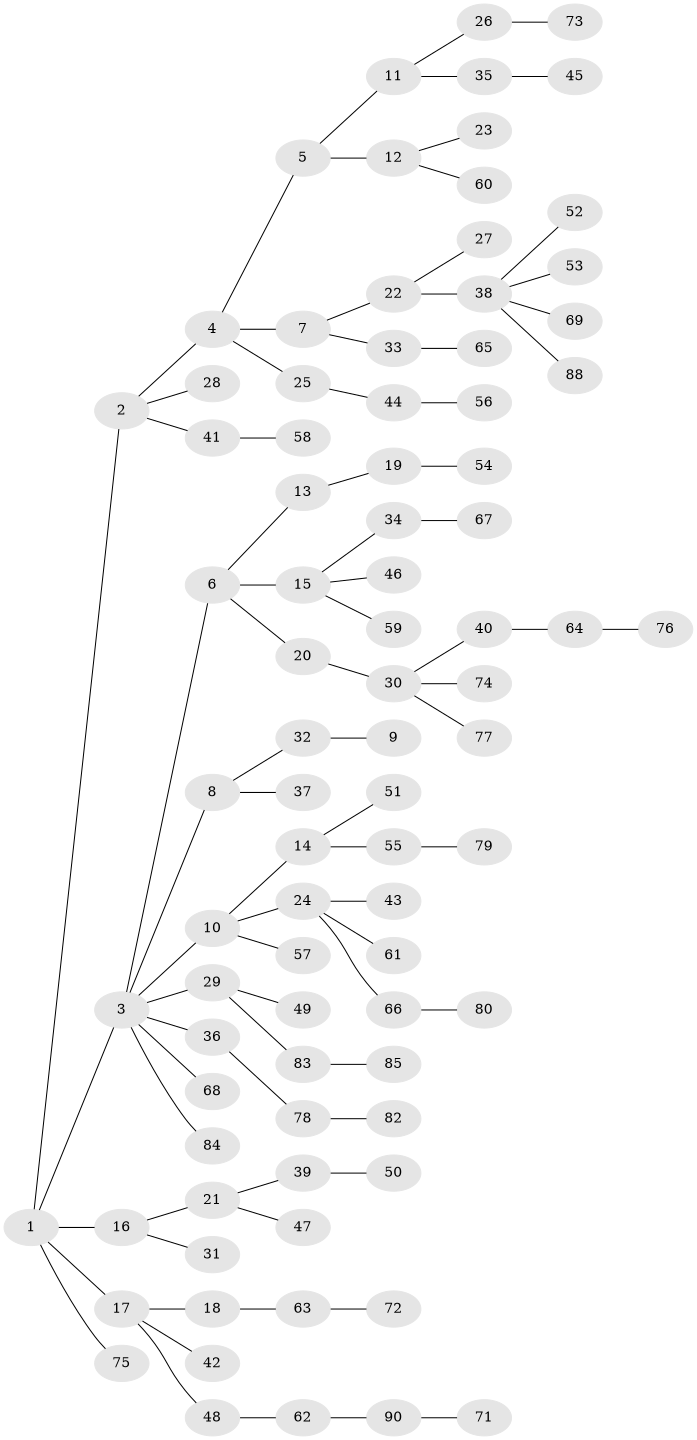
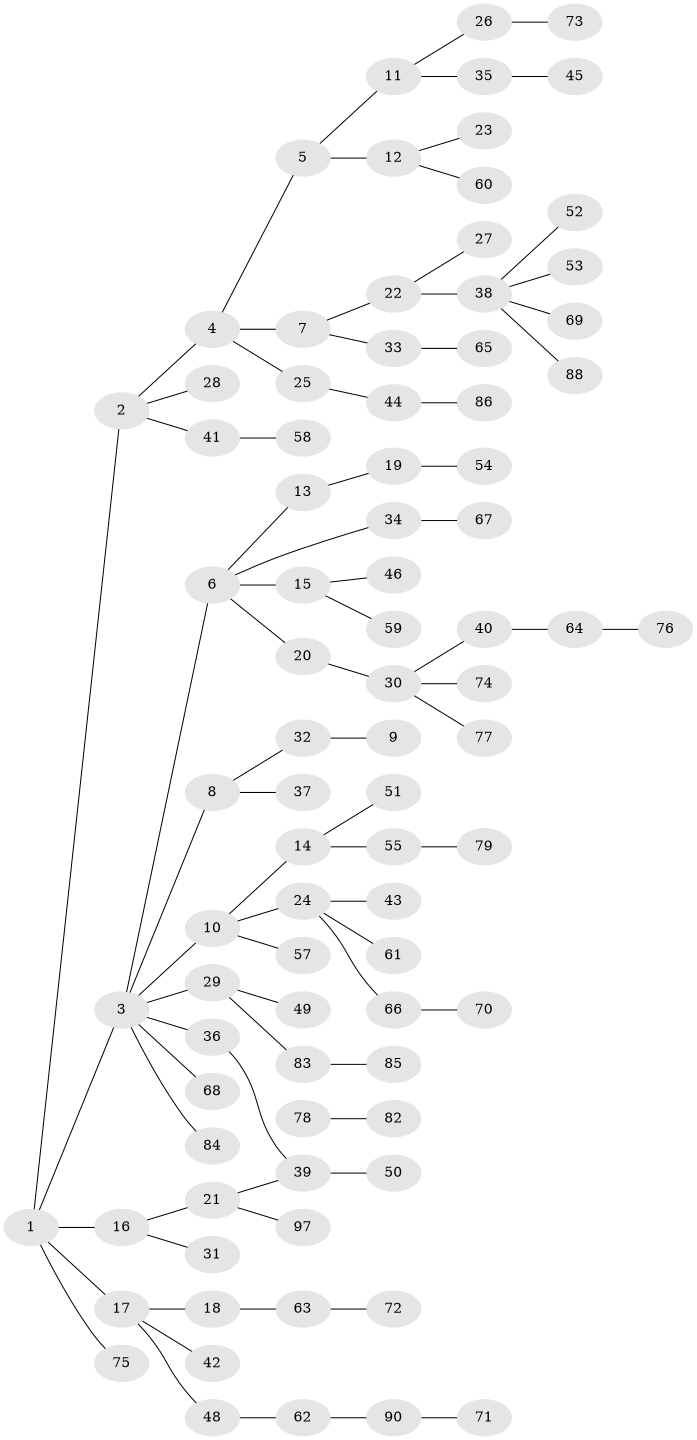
(484, 403) -> (484, 403)
(348, 553) -> (301, 549)
(484, 1010) -> (484, 1010)
(258, 1078) -> (258, 1105)
(303, 1227) -> (303, 1227)
